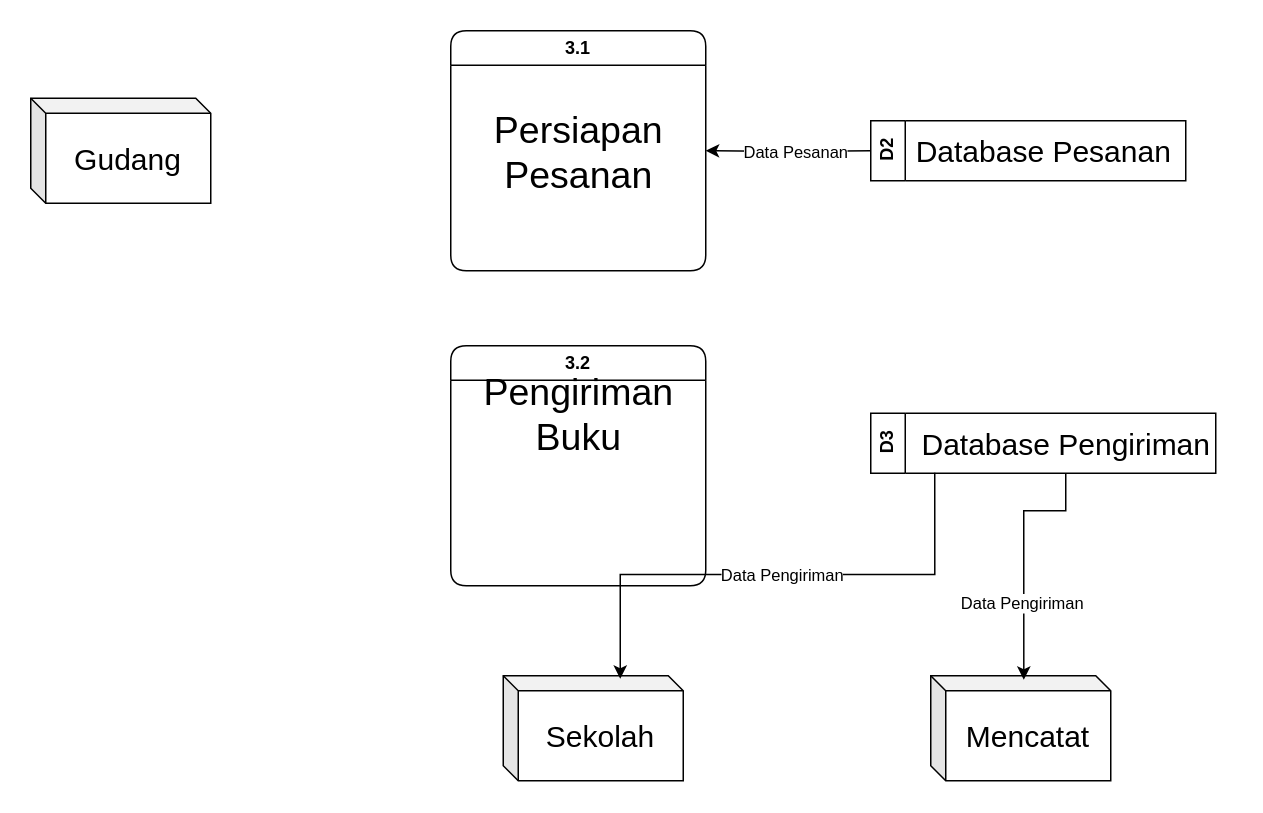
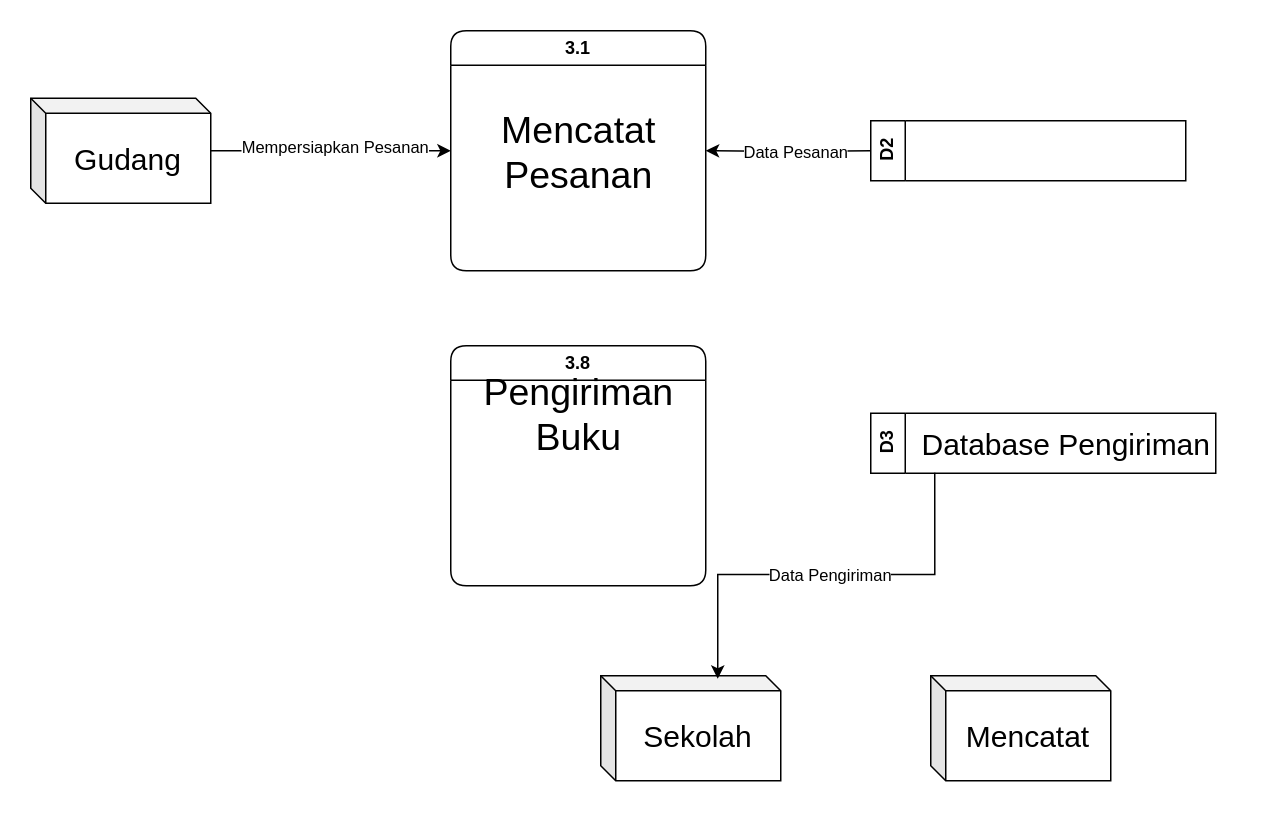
none -> (326, 151)
(579, 151) -> (579, 151)
(1043, 151) -> none
(578, 364) -> (578, 364)
(1024, 552) -> none
(593, 728) -> (691, 728)
